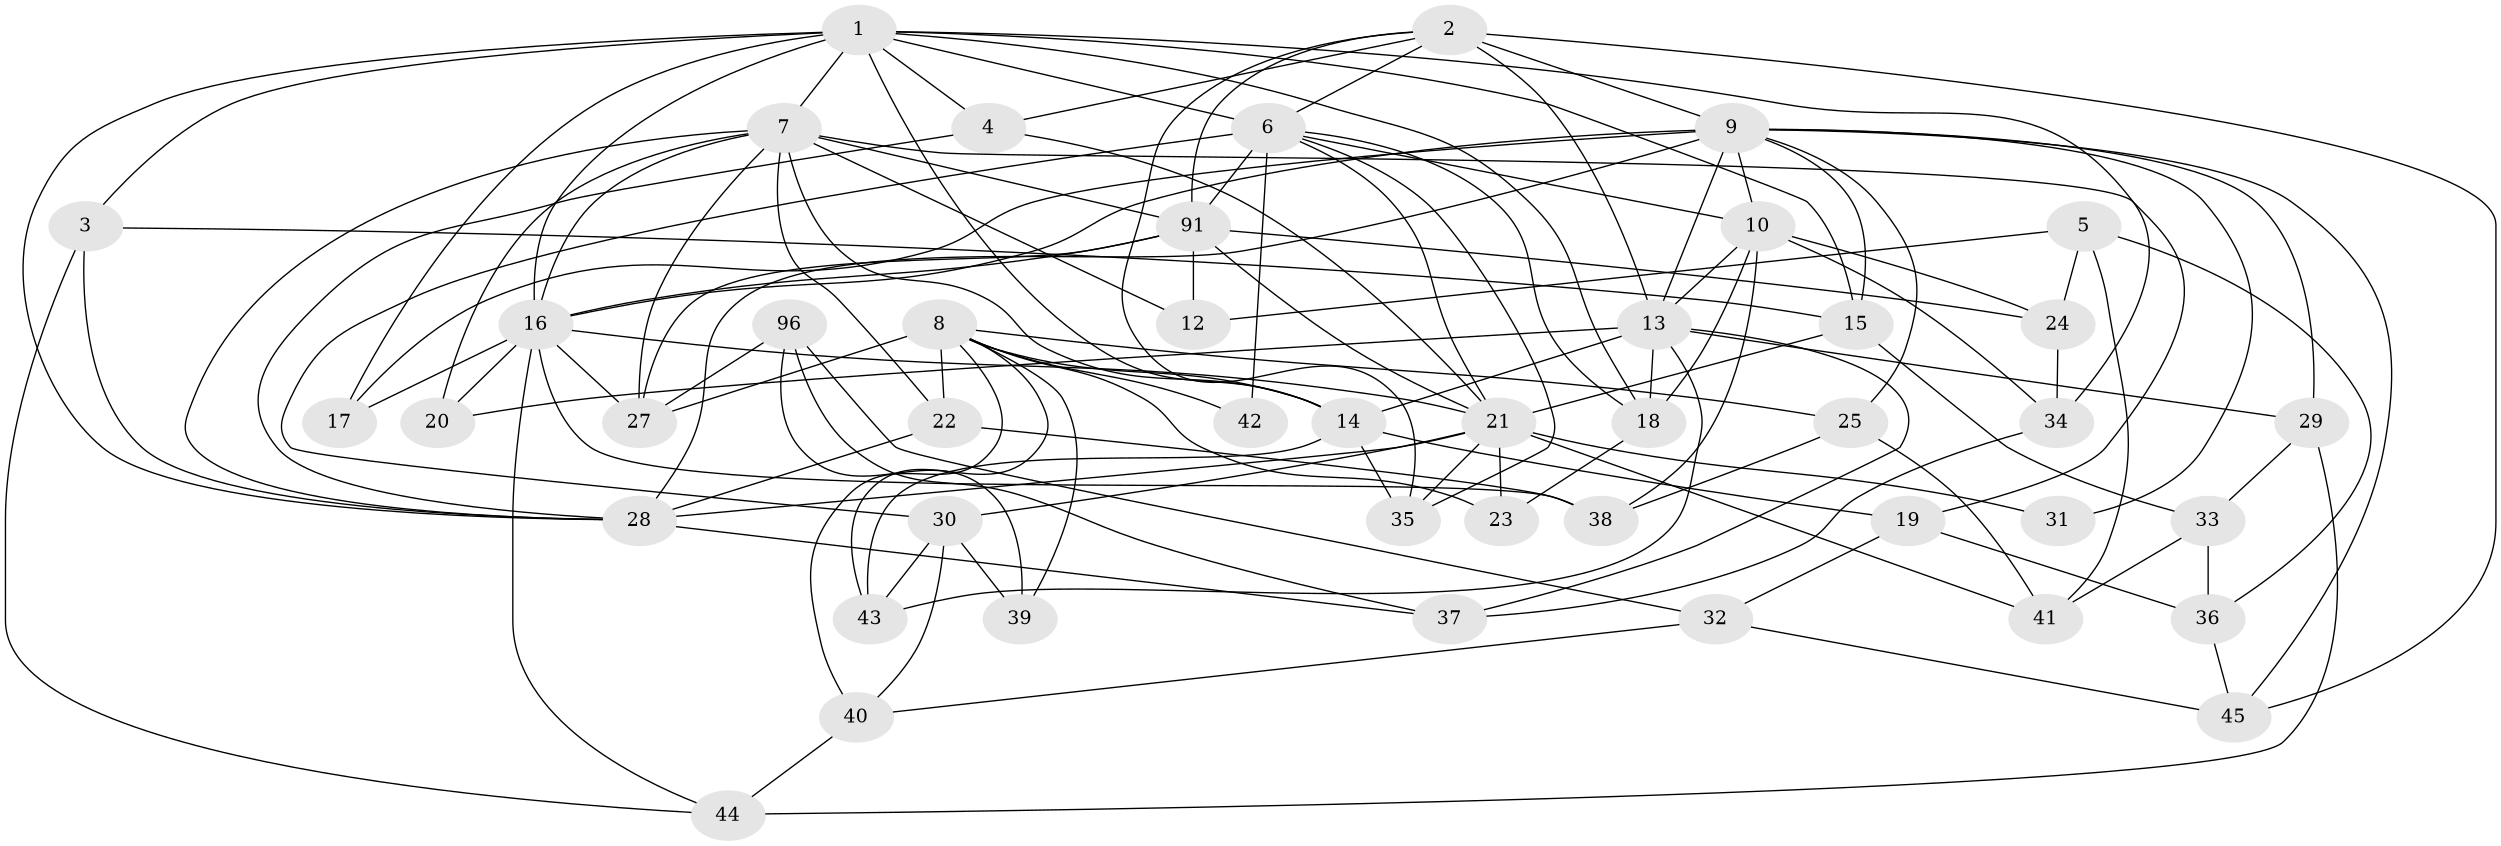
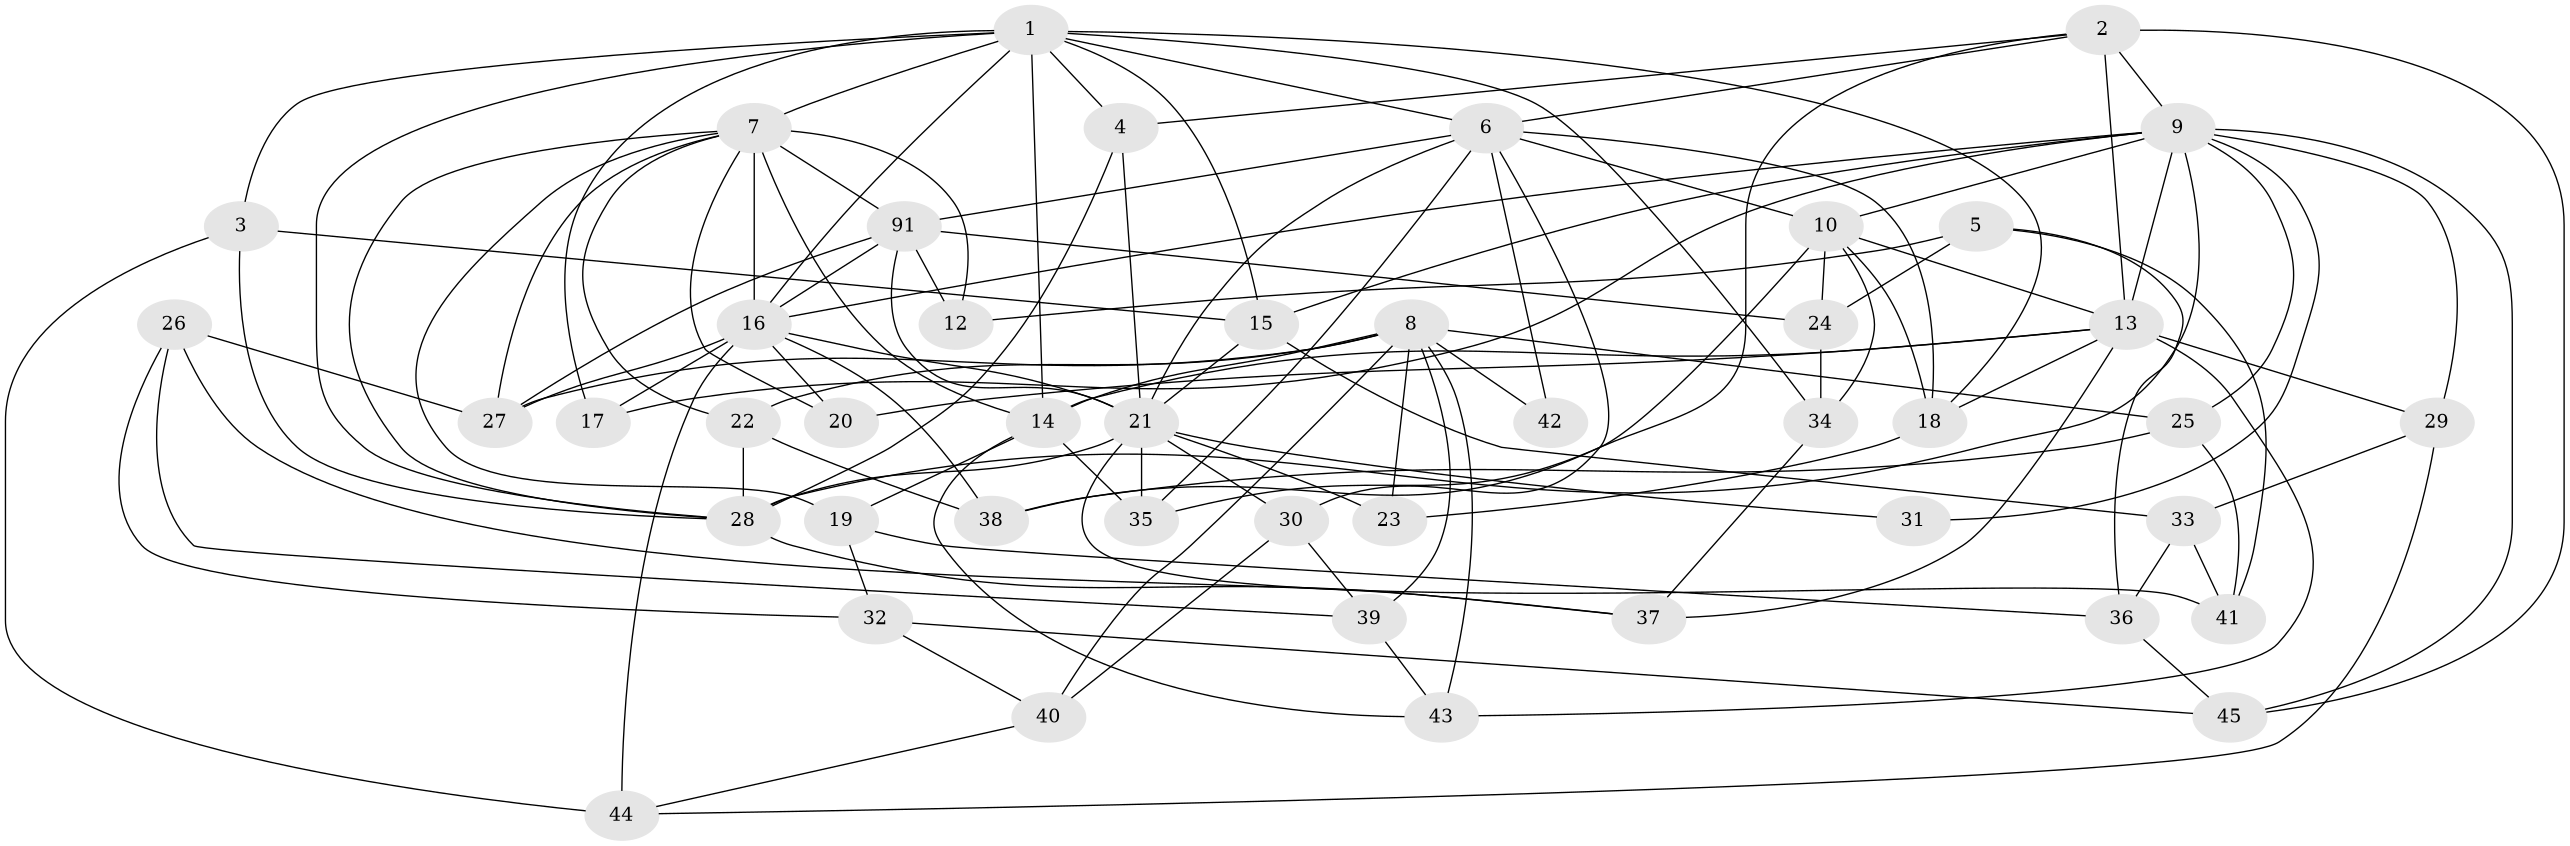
(1230, 94) -> none
(790, 325) -> (175, 325)
(908, 570) -> (1406, 668)
